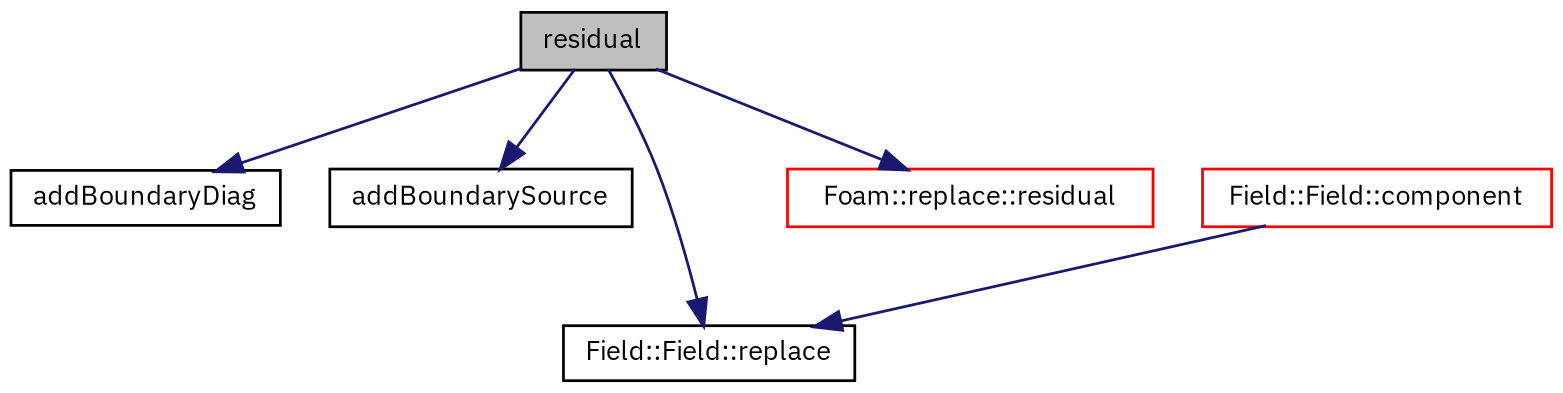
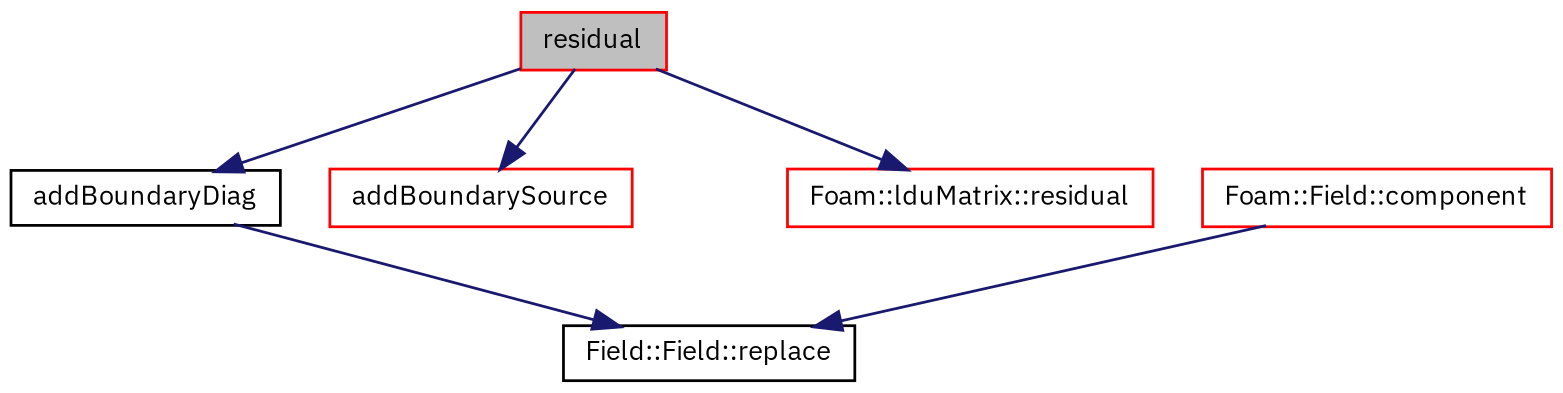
(594, 41) -> (594, 41)
(661, 181) -> (414, 272)
(481, 198) -> (481, 198)
(970, 198) -> (970, 198)
(1377, 198) -> (1377, 198)
